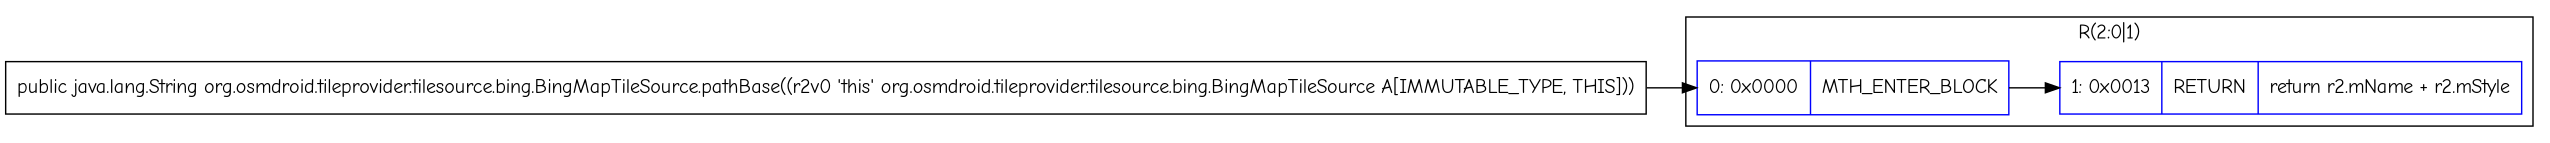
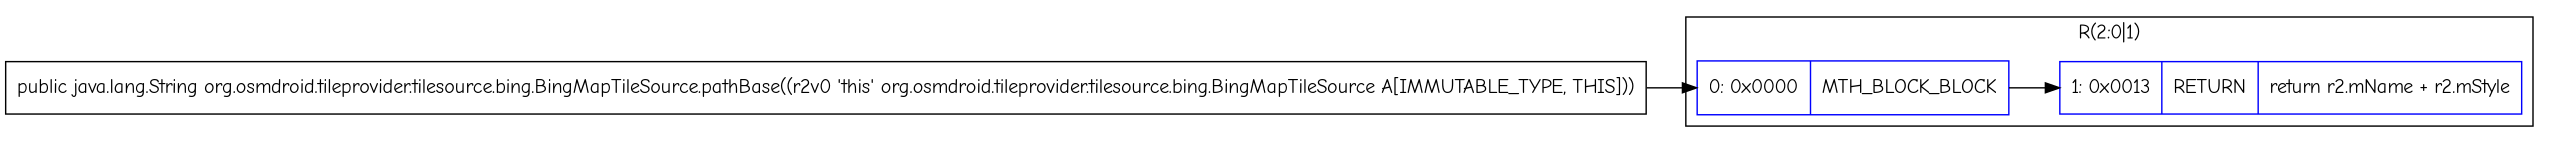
(1910, 87) -> (1910, 87)
